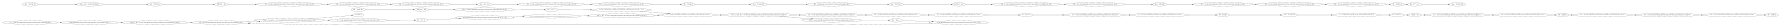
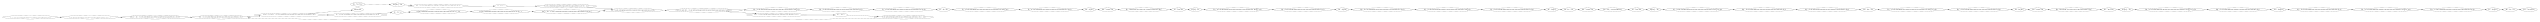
none -> (1569, 10)
